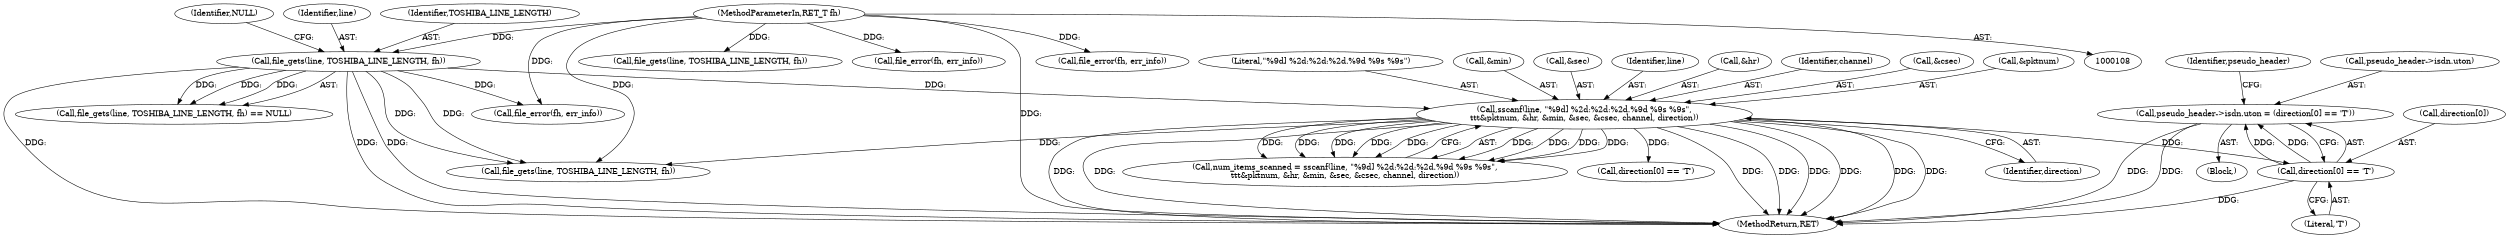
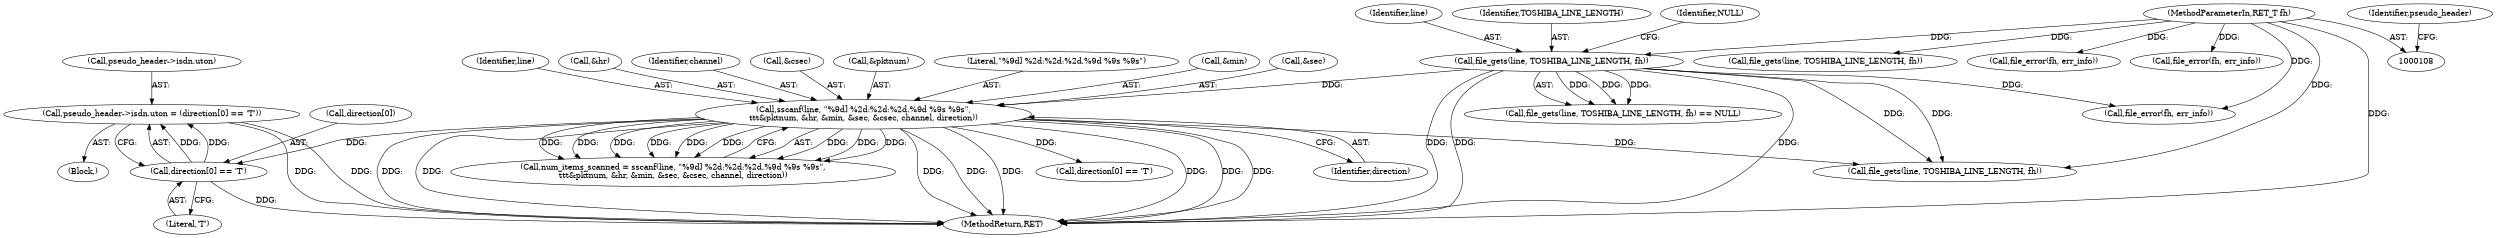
(2241, 85) -> (2418, 35)
